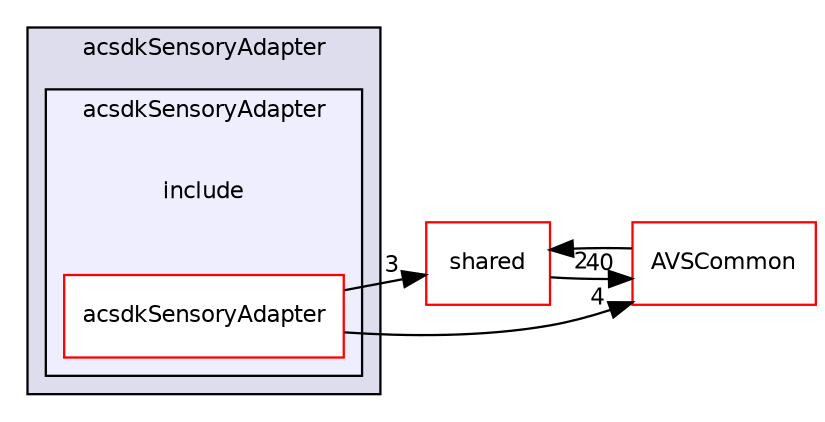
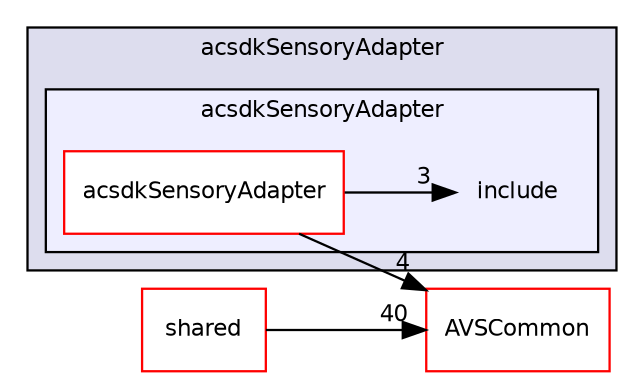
(603, 248) -> none
(374, 285) -> (388, 192)
